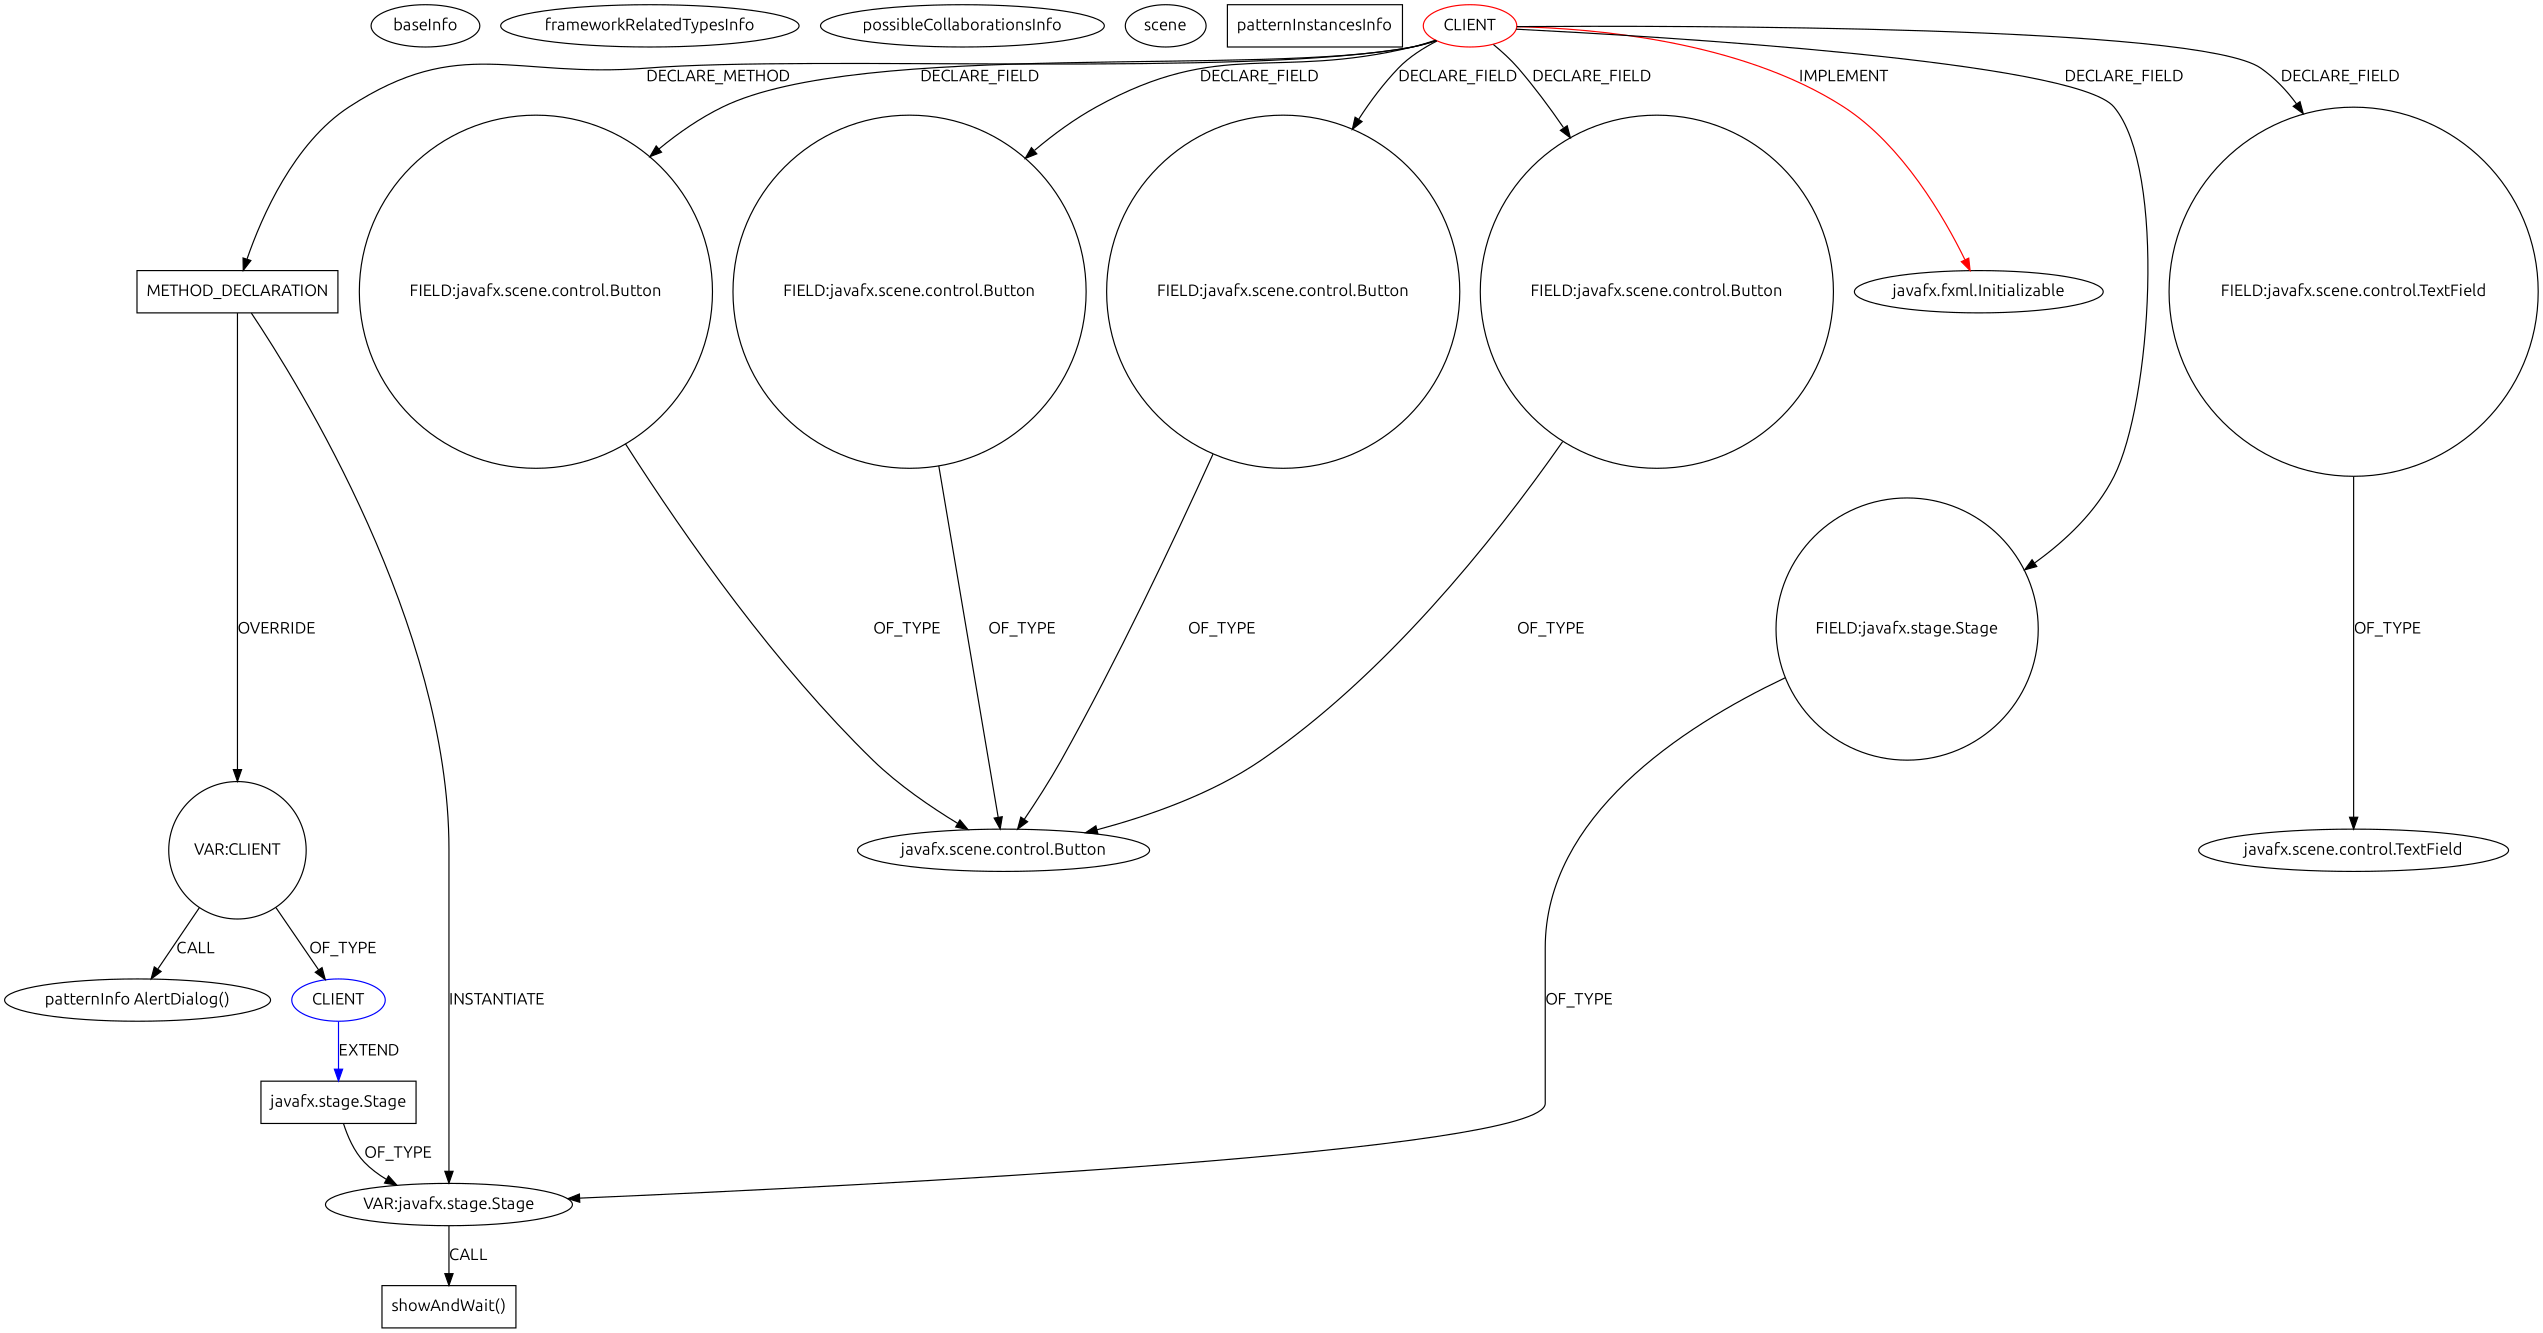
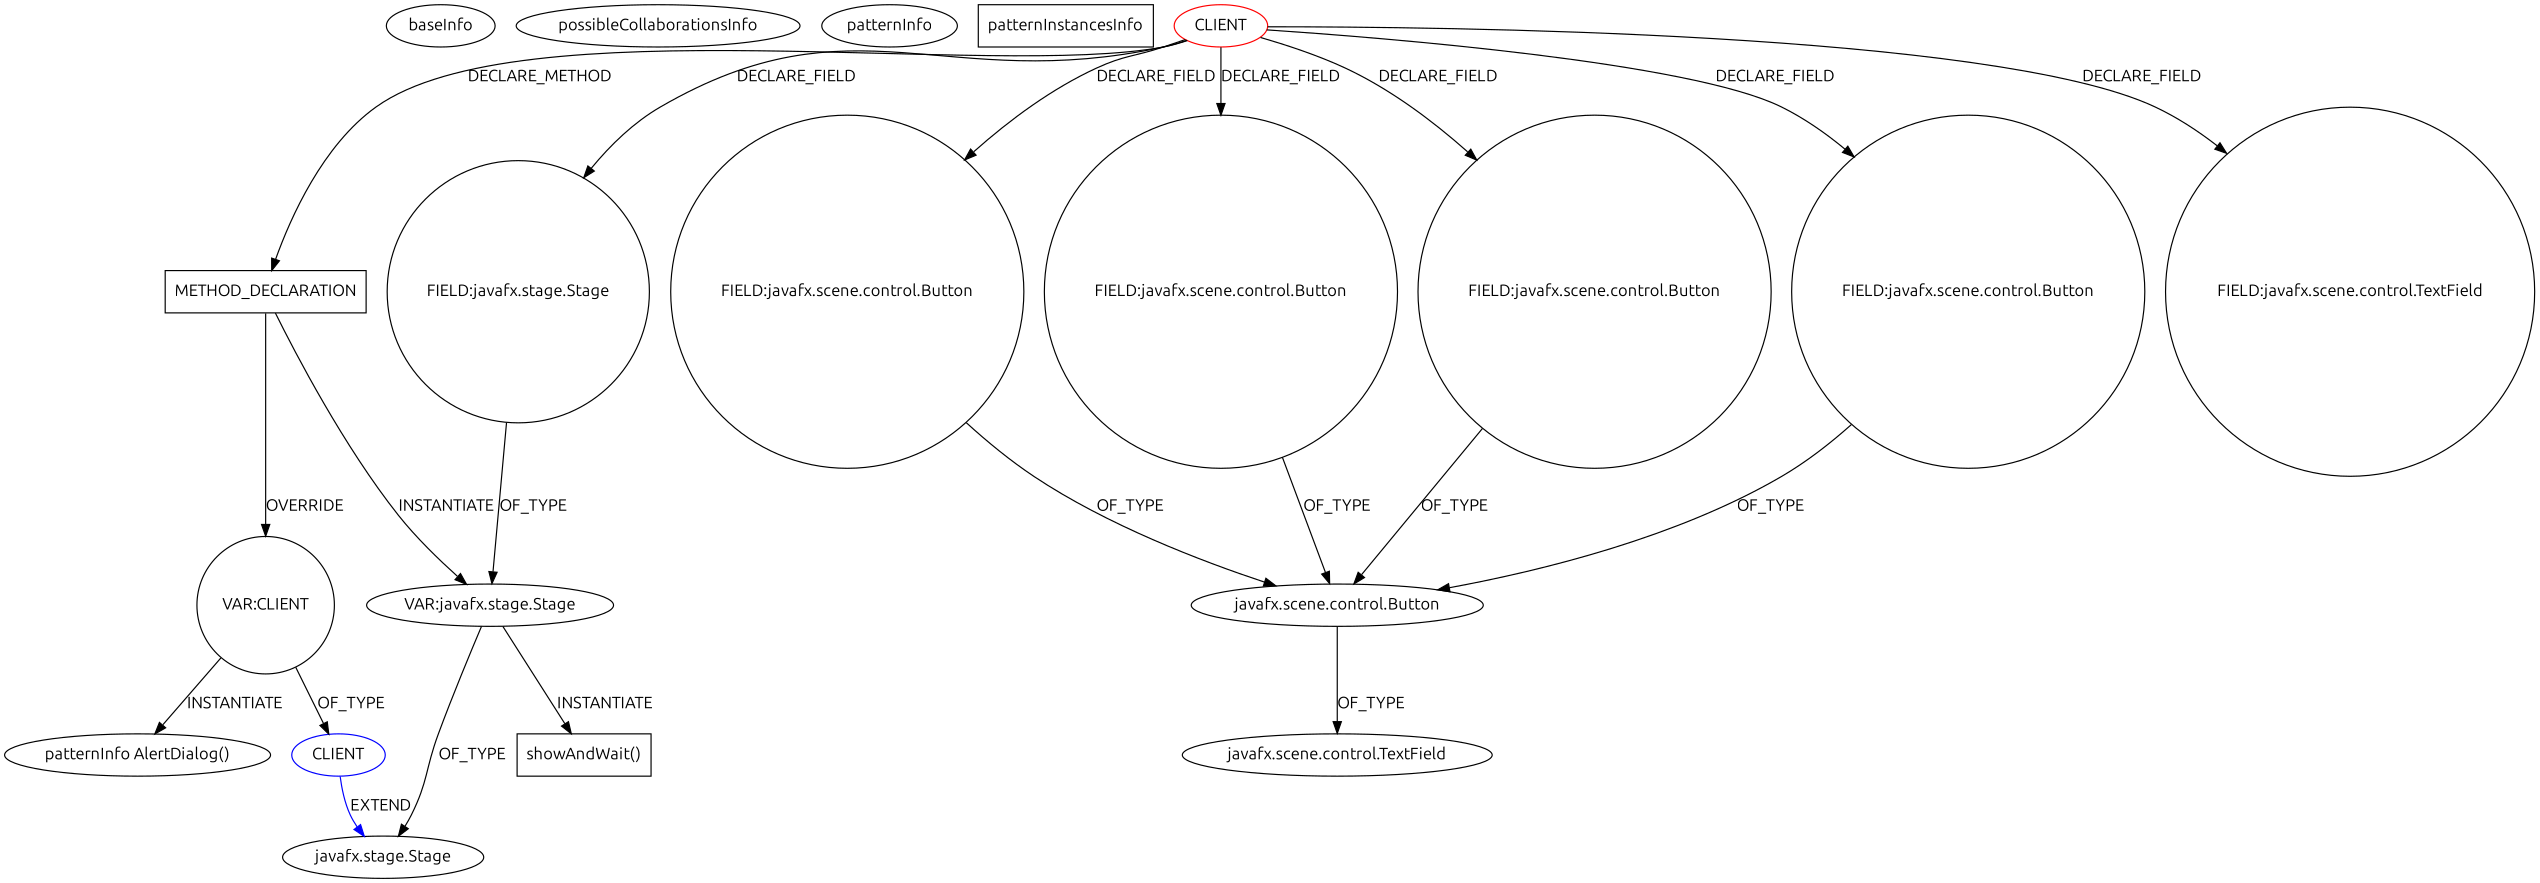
(650, 26) -> none
(1166, 26) -> (890, 26)
(1979, 292) -> none
(2354, 647) -> (1337, 674)
(196, 949) -> (235, 704)
(339, 1102) -> (383, 857)
(359, 1156) -> (441, 726)
(469, 1256) -> (605, 704)
